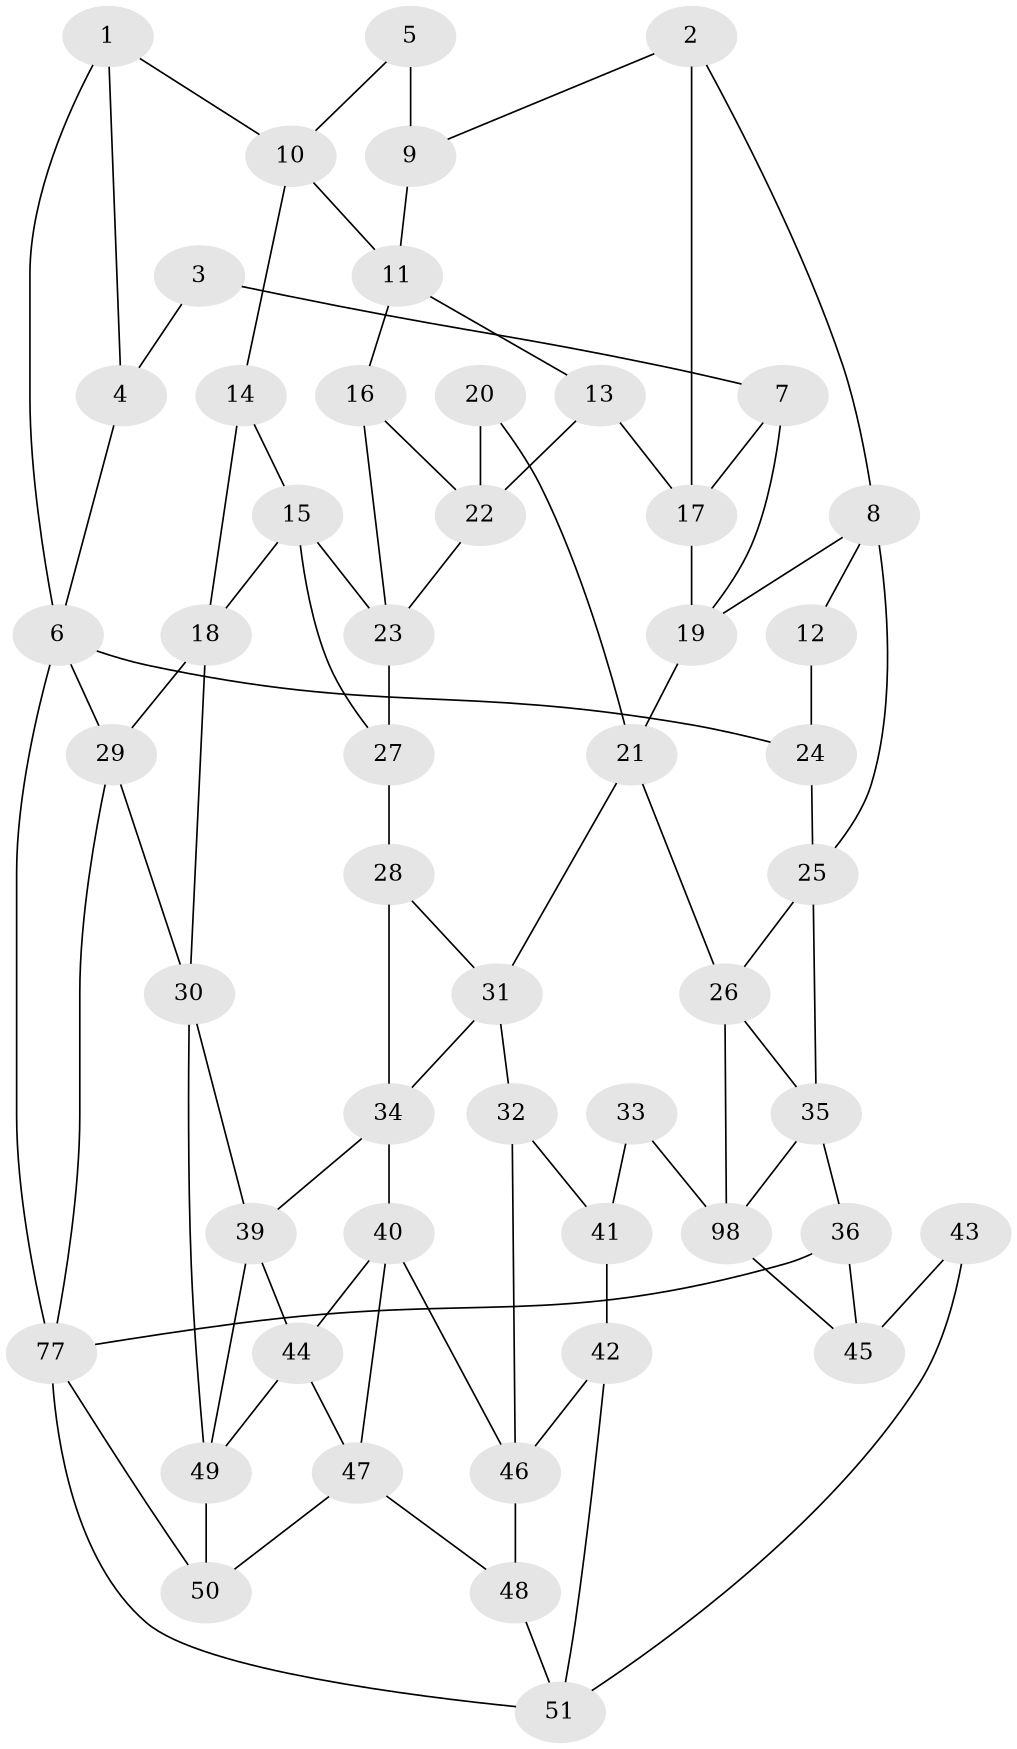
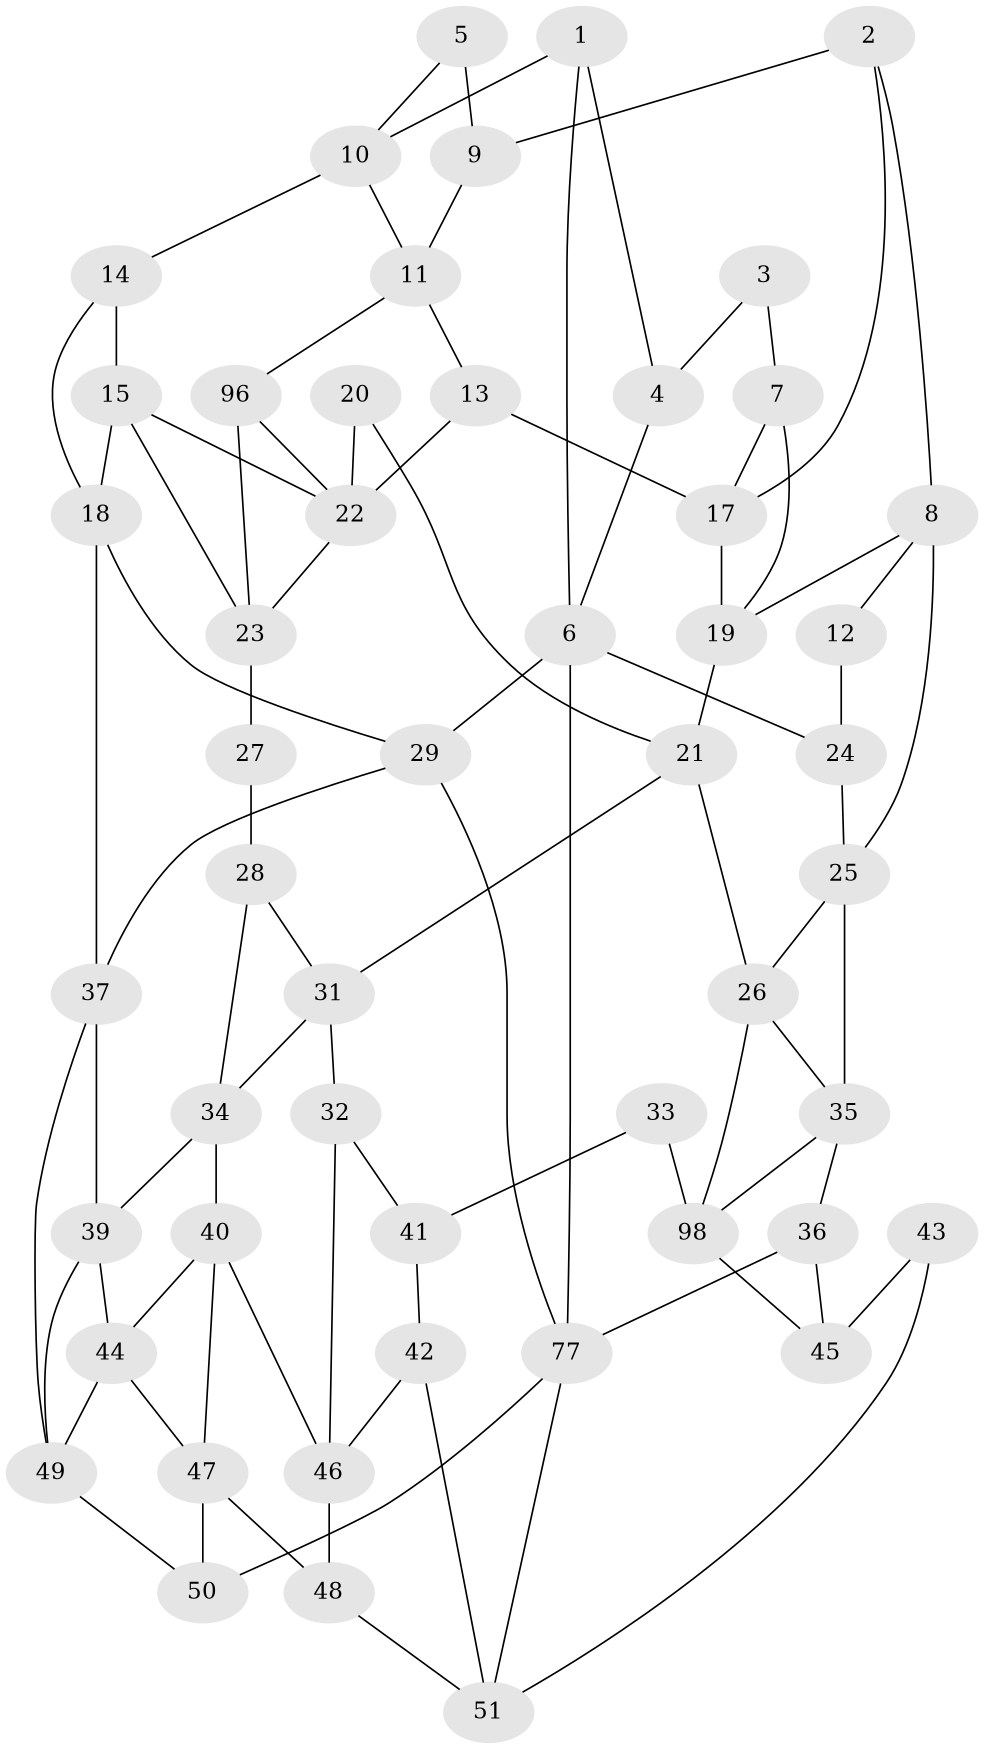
(361, 396) -> (236, 396)
(321, 642) -> (229, 453)
(190, 994) -> (96, 994)
